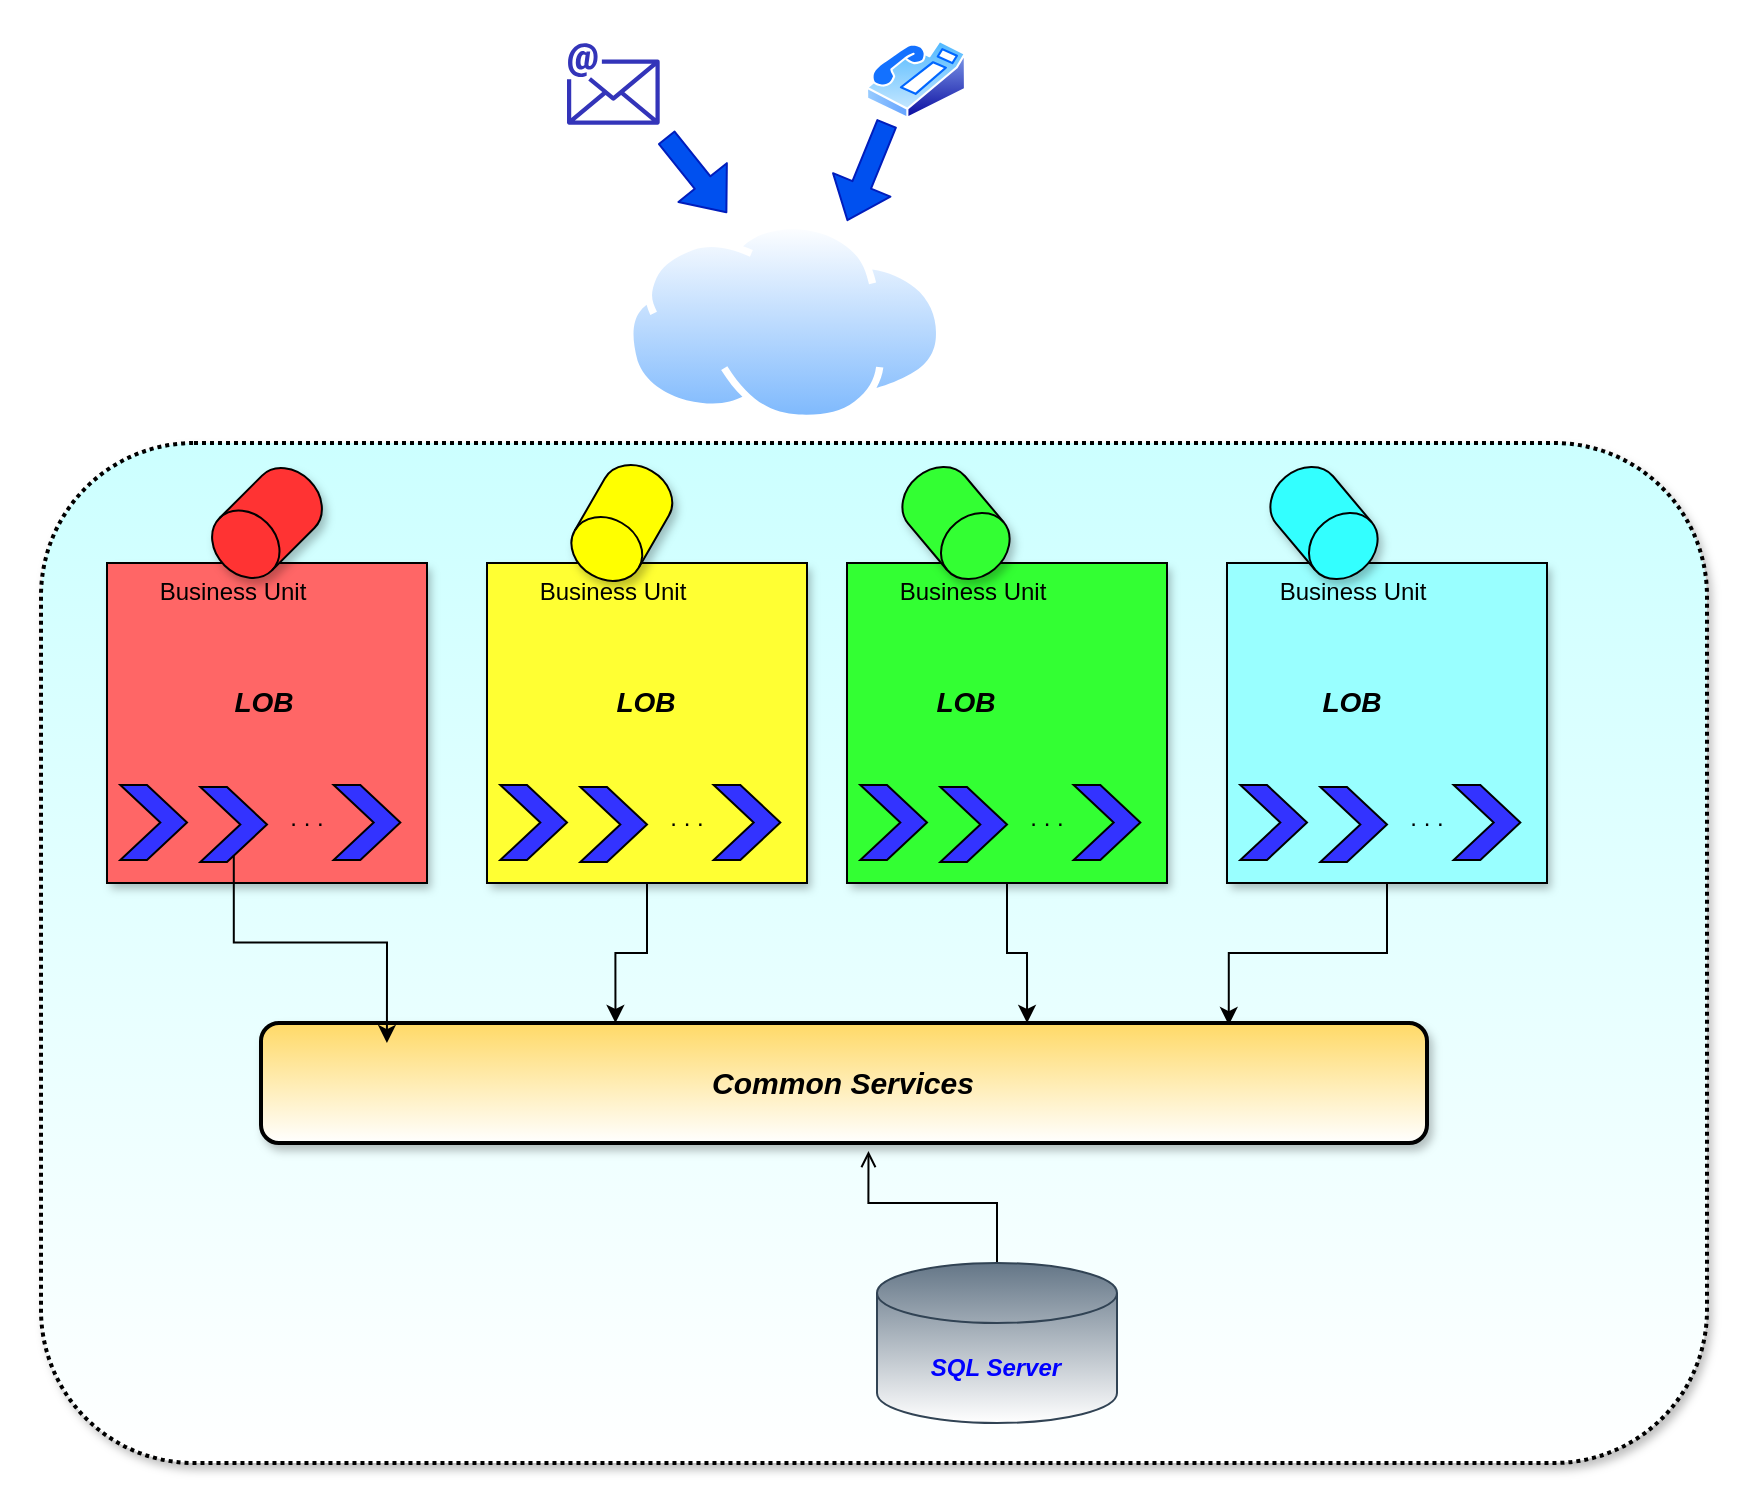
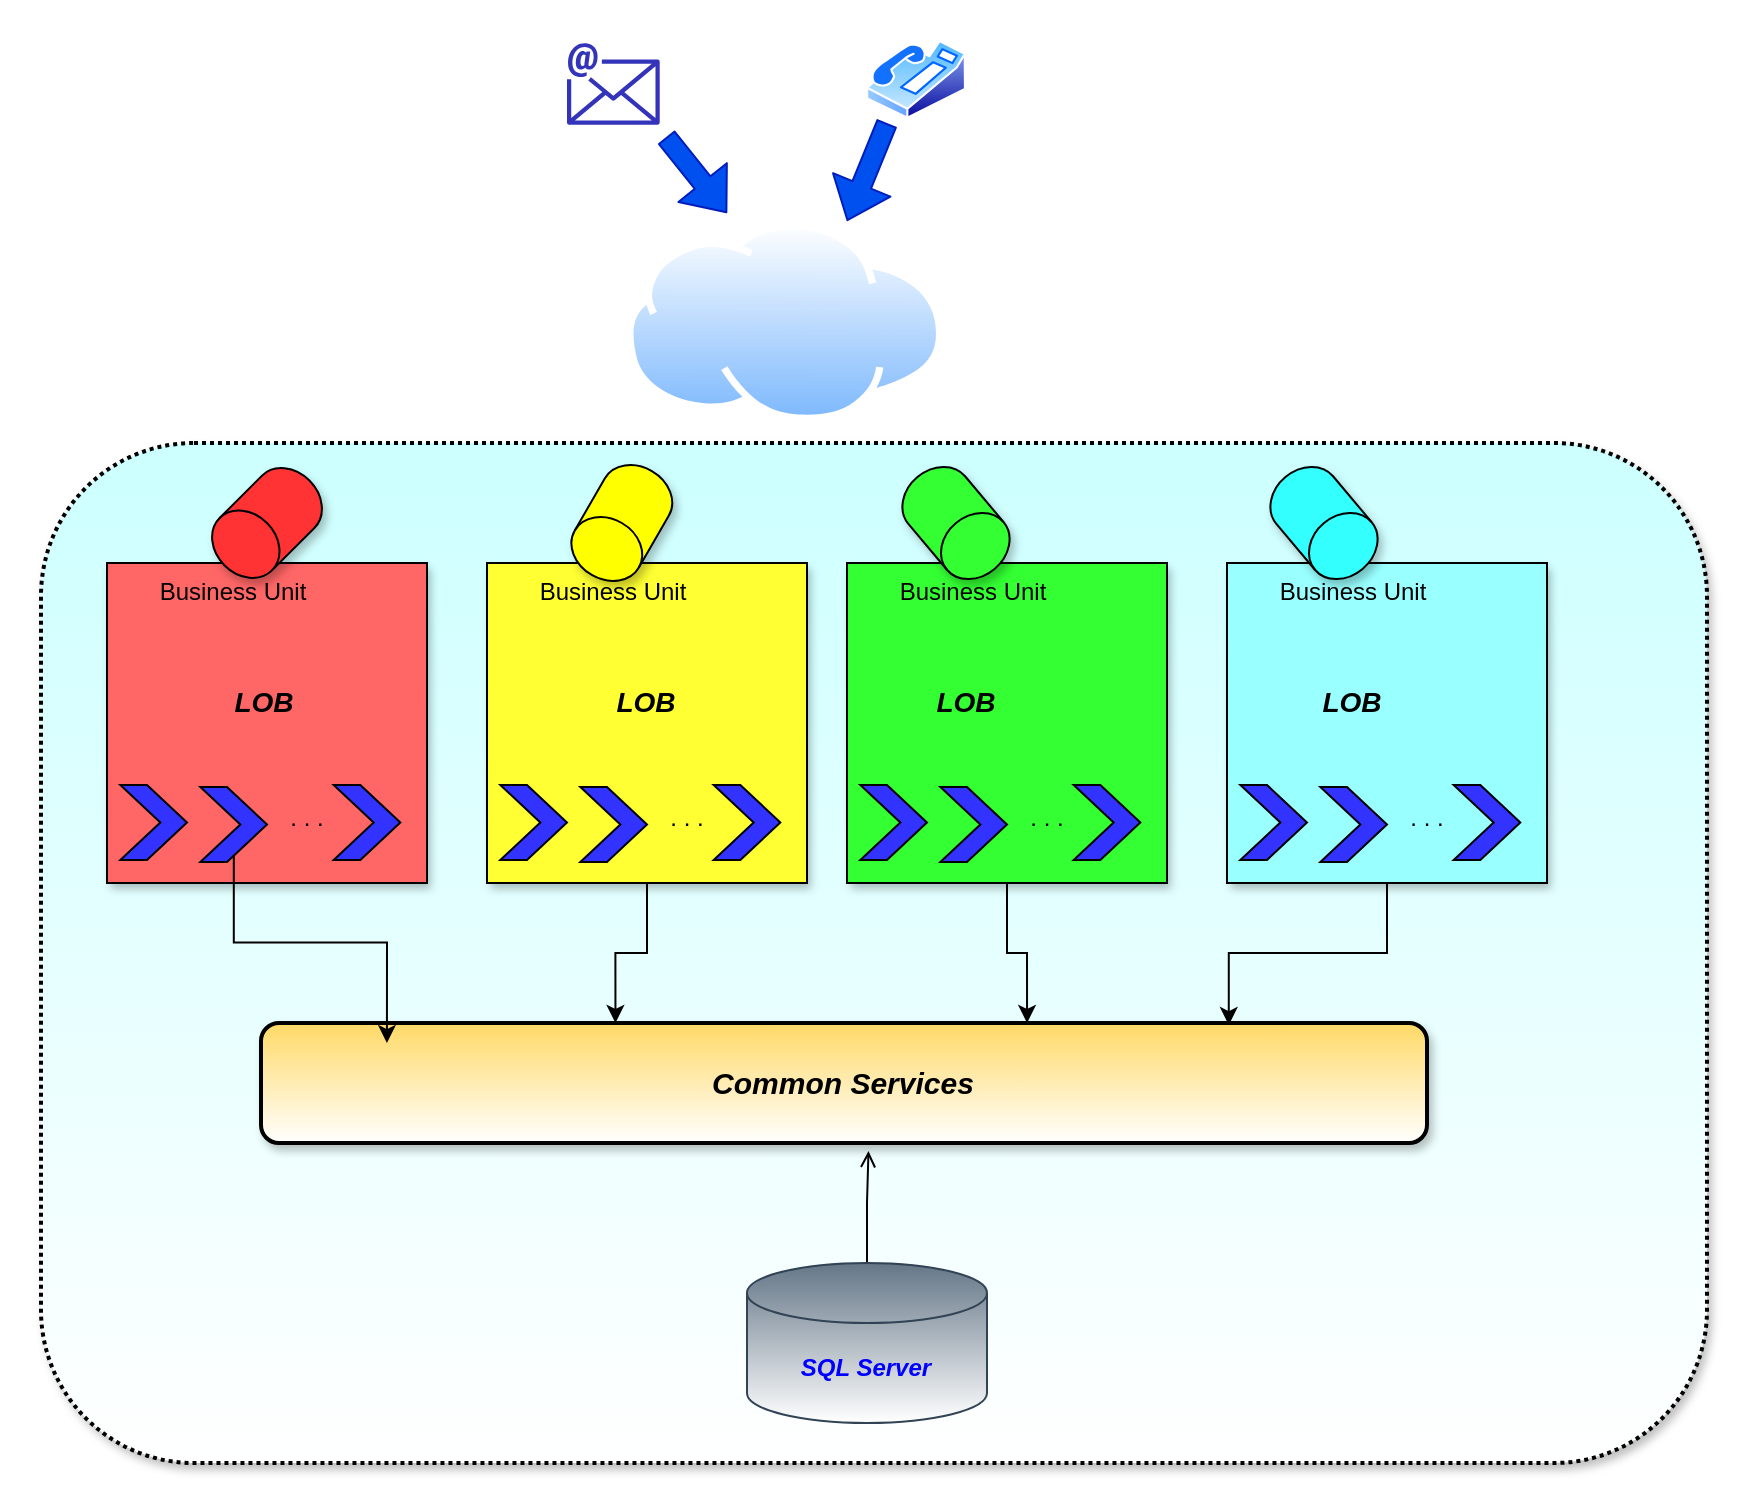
(997, 1343) -> (867, 1343)
